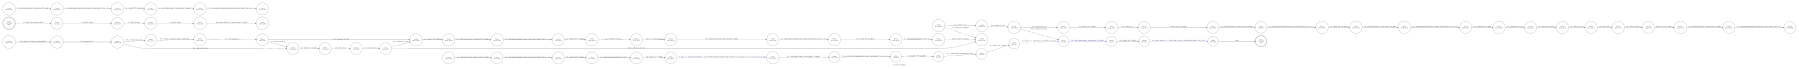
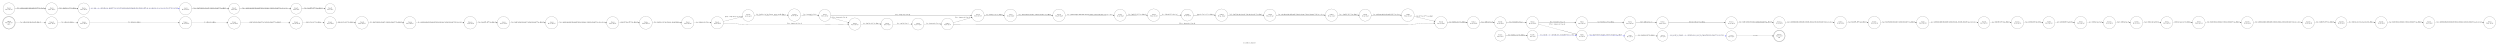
none -> (330, 23)
none -> (629, 23)
none -> (2341, 23)
(960, 33) -> (1457, 23)
(960, 55) -> none
(575, 58) -> none
